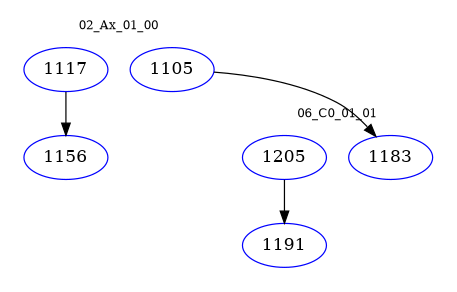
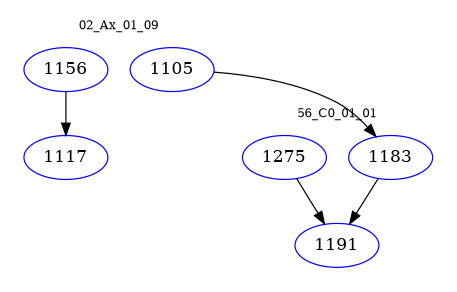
(119, 26) -> (119, 26)
(66, 108) -> (66, 108)
(338, 114) -> (338, 114)
(284, 157) -> (284, 157)
none -> (367, 196)
